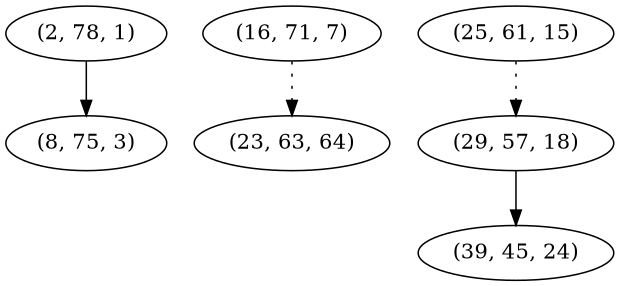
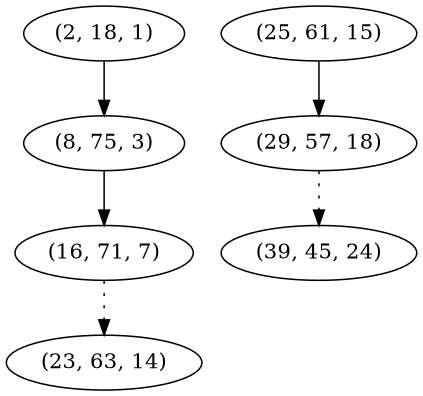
(86, 34) -> (104, 34)
(516, 81) -> (319, 81)
(292, 143) -> (104, 363)
none -> (104, 191)
(516, 191) -> (319, 191)
